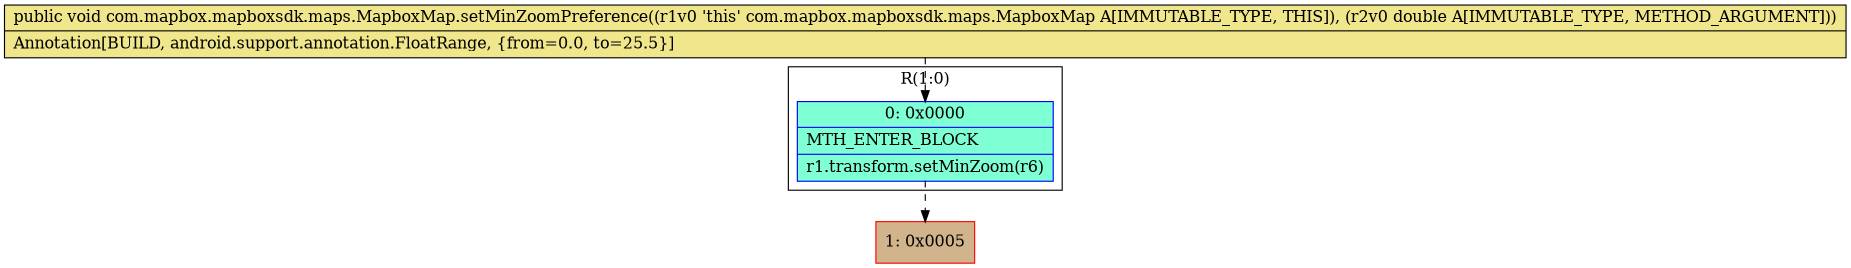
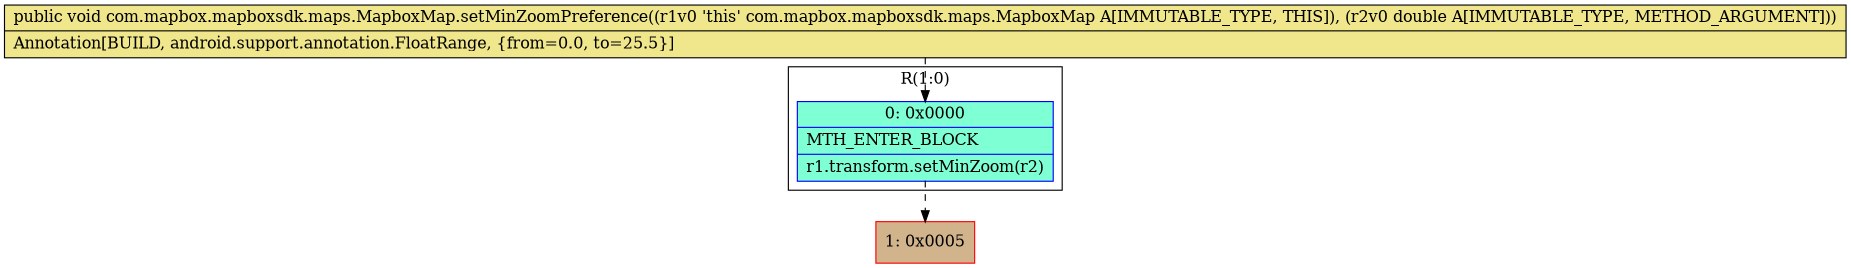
(925, 167) -> (925, 167)
